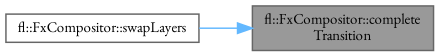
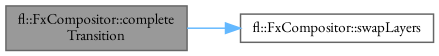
(218, 28) -> (206, 28)
